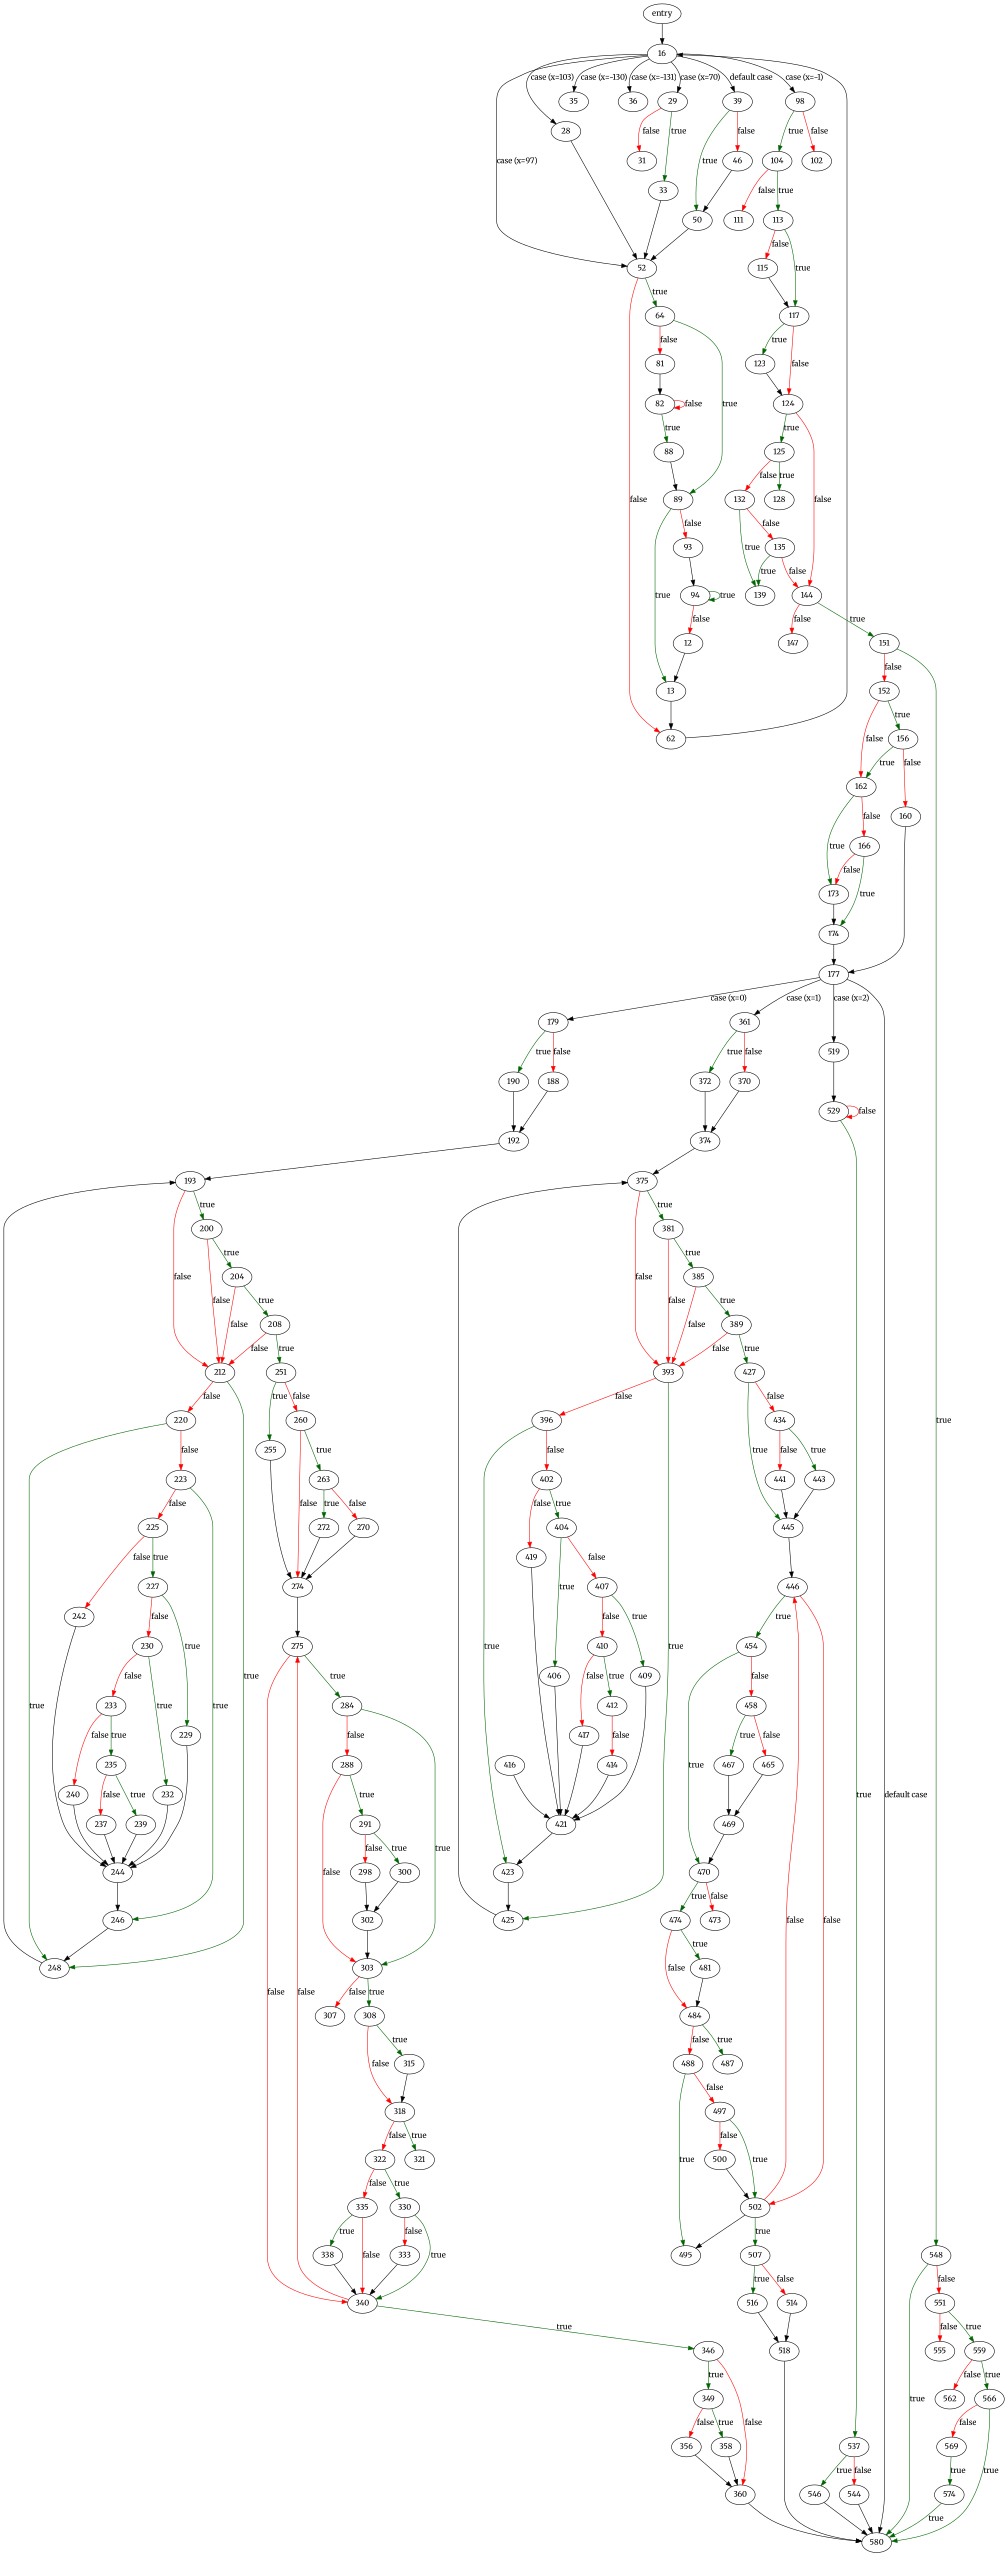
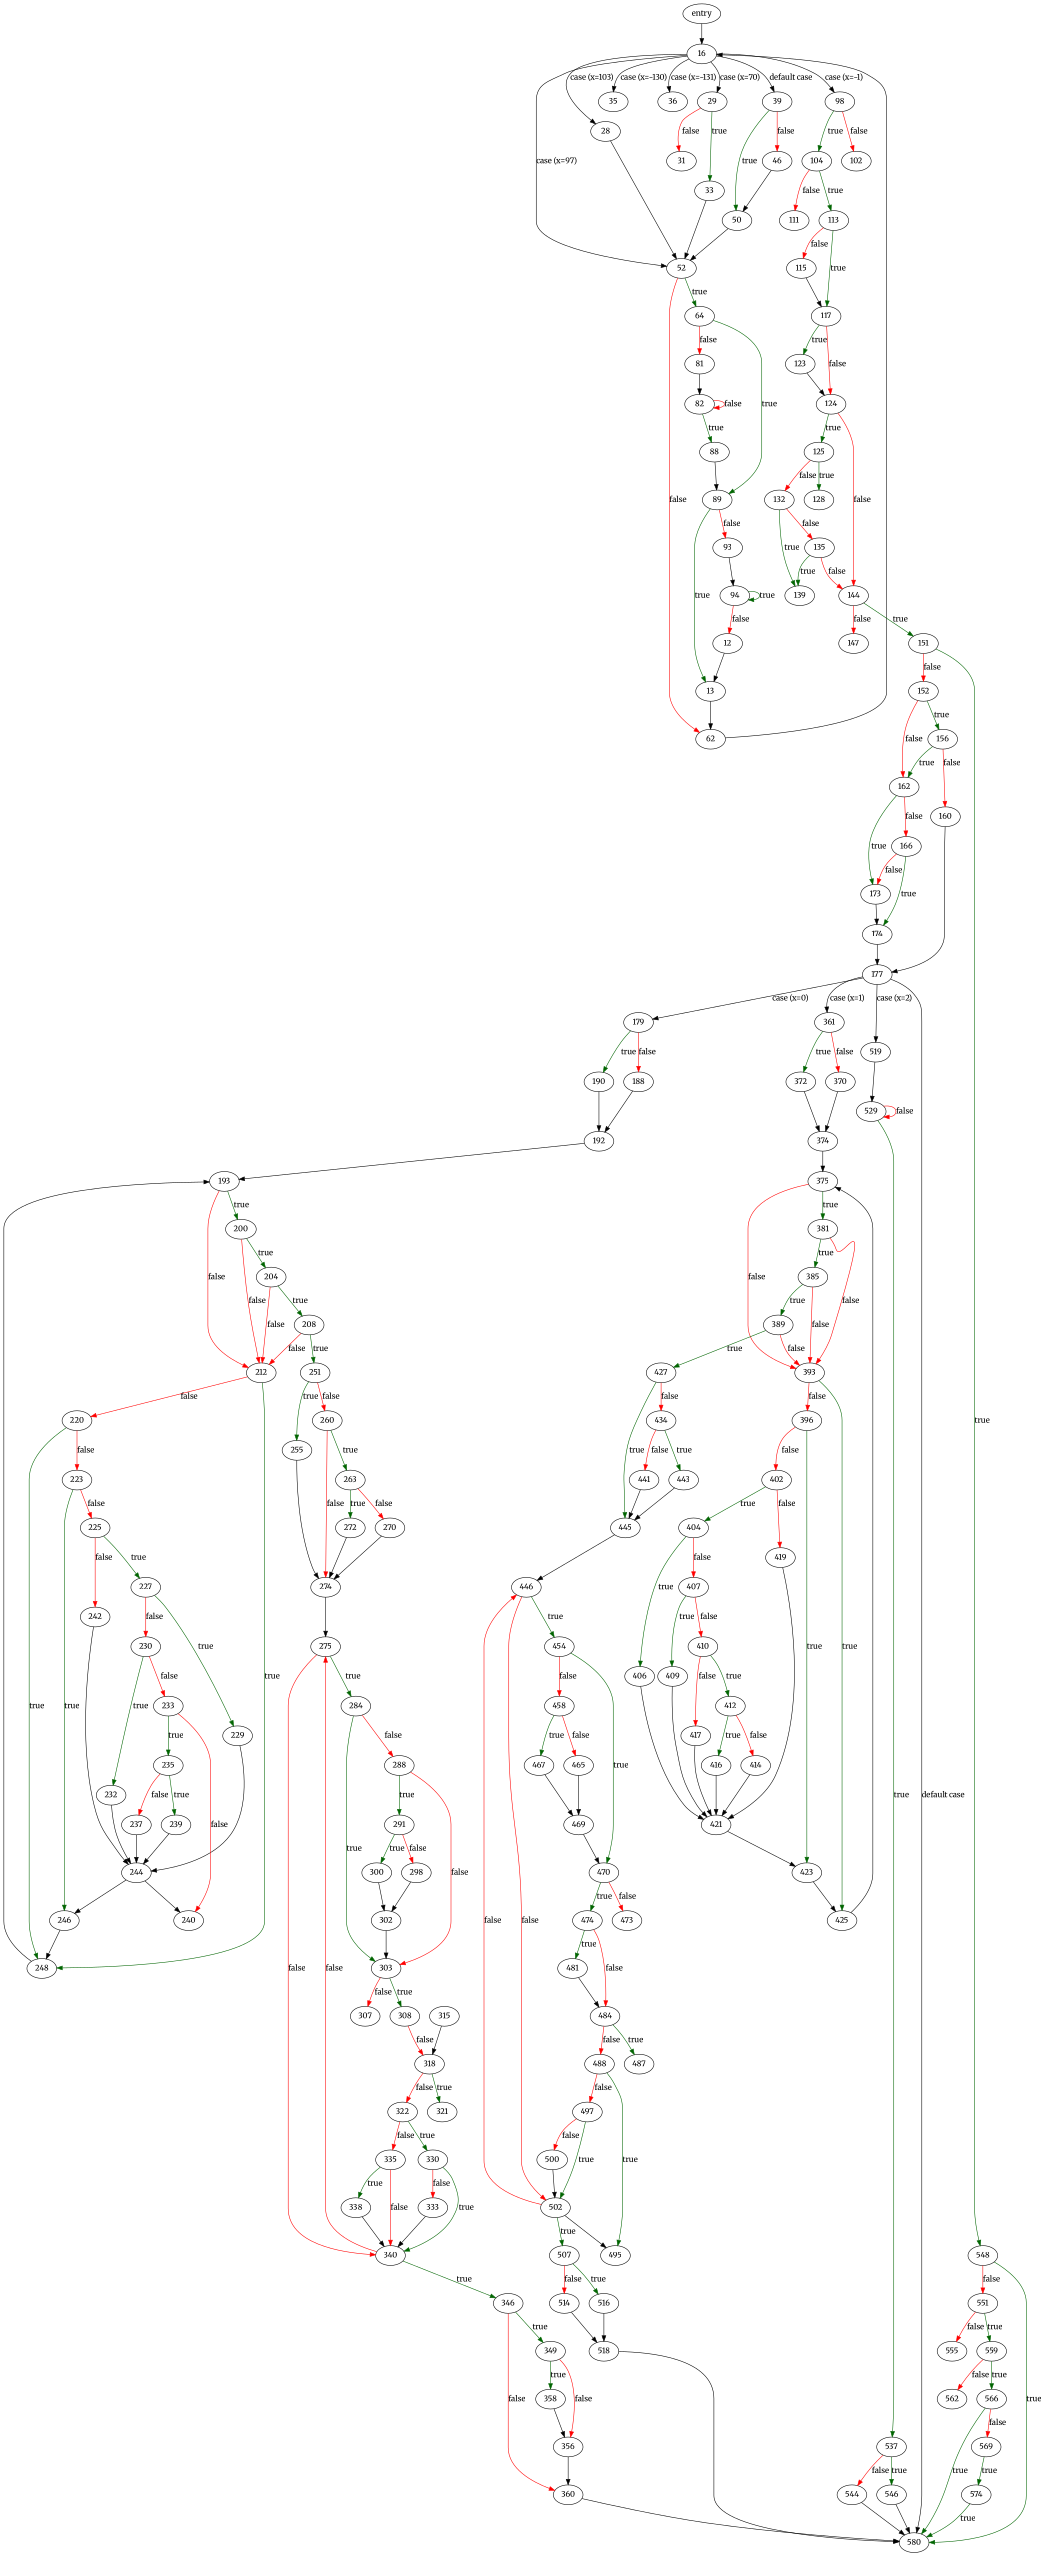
none -> (724, 1733)
(82, 1837) -> (160, 1895)
(388, 2038) -> none
(732, 2468) -> (558, 2420)
